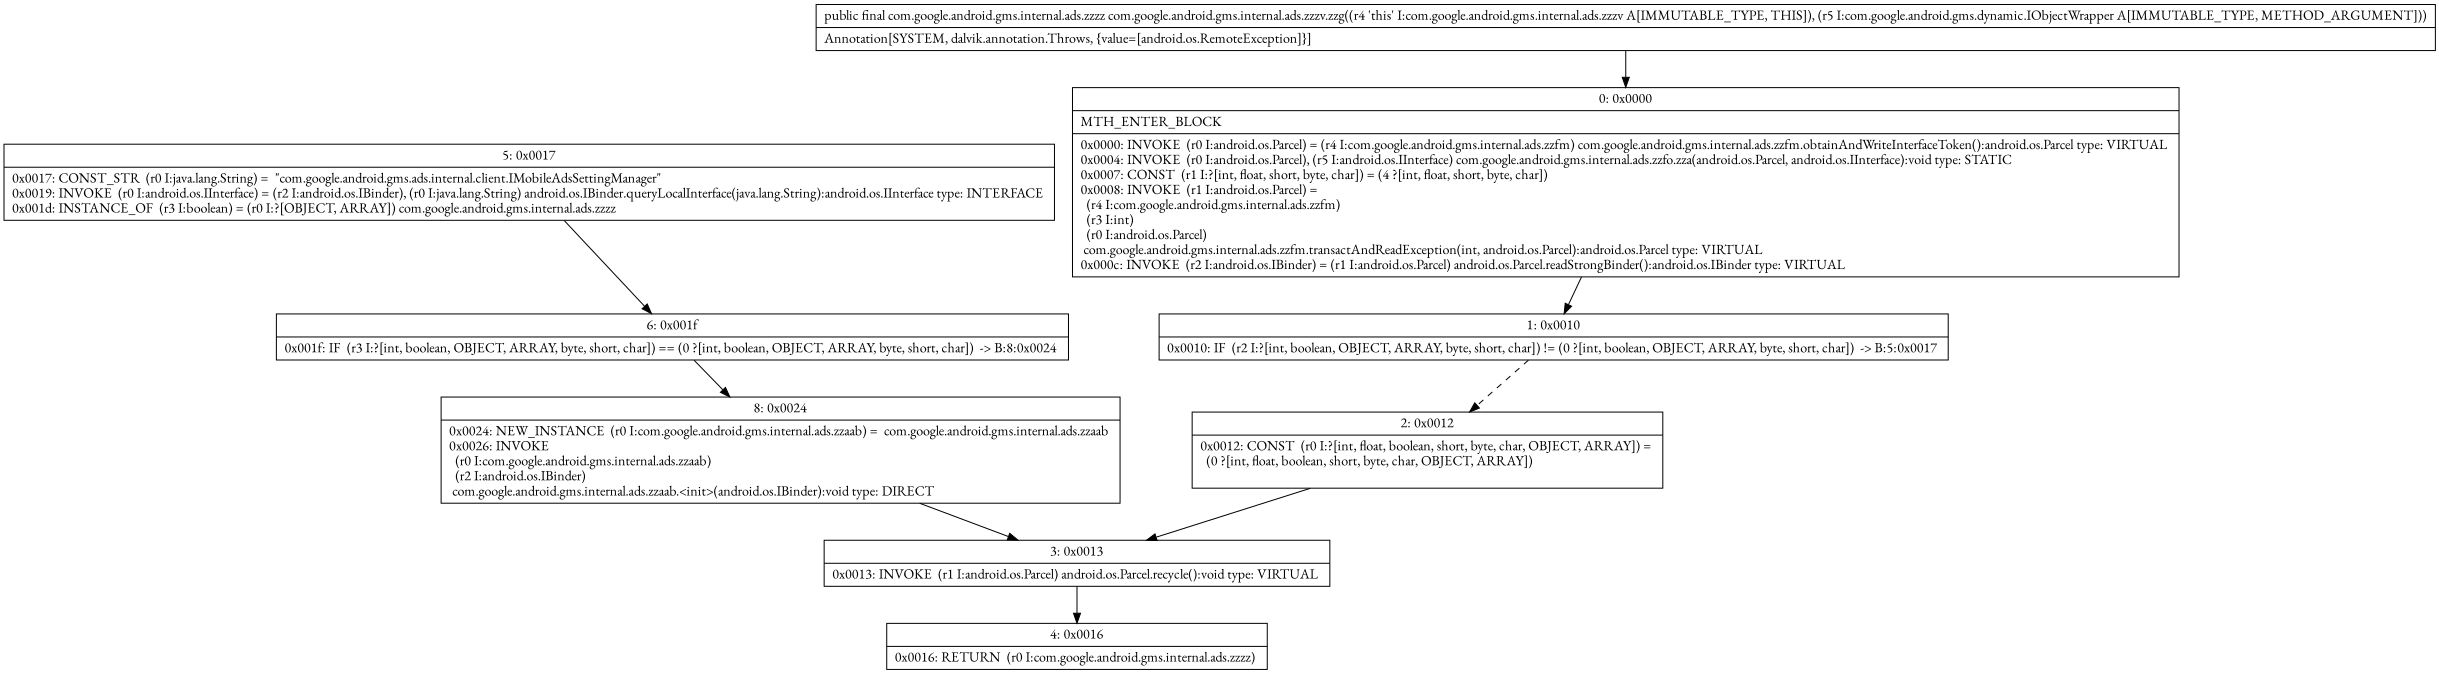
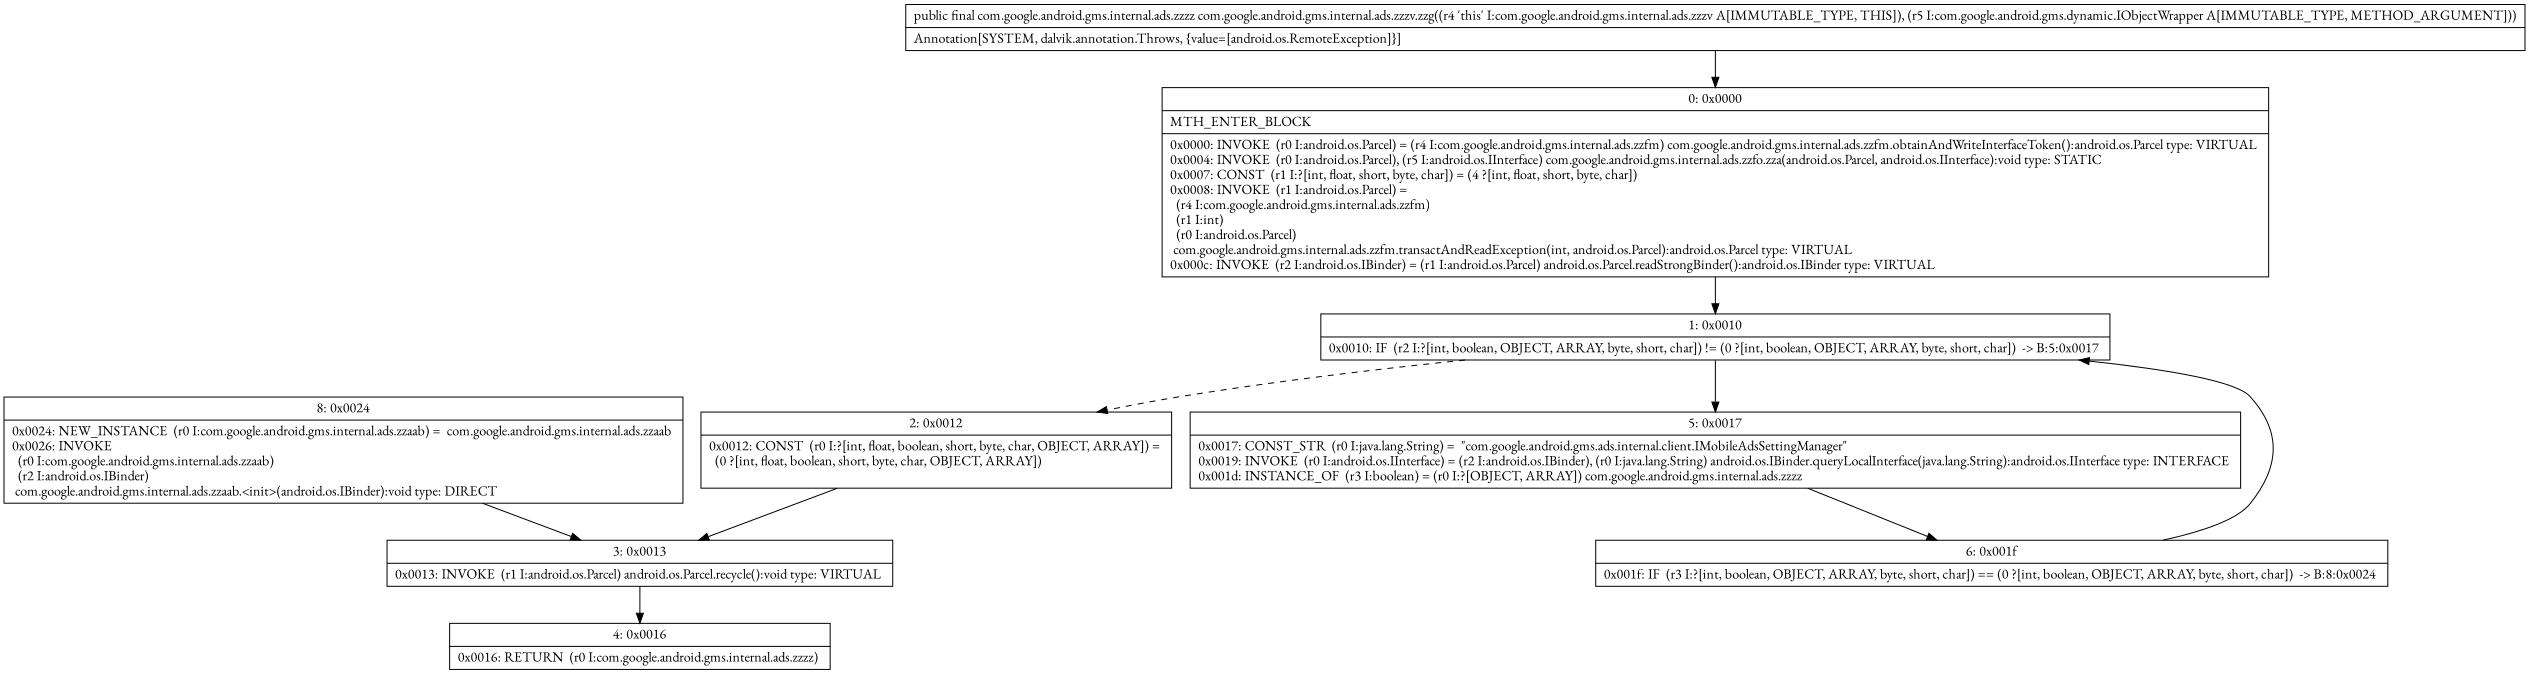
(1108, 220) -> (1197, 220)
(708, 375) -> (2264, 416)
none -> (1715, 381)
